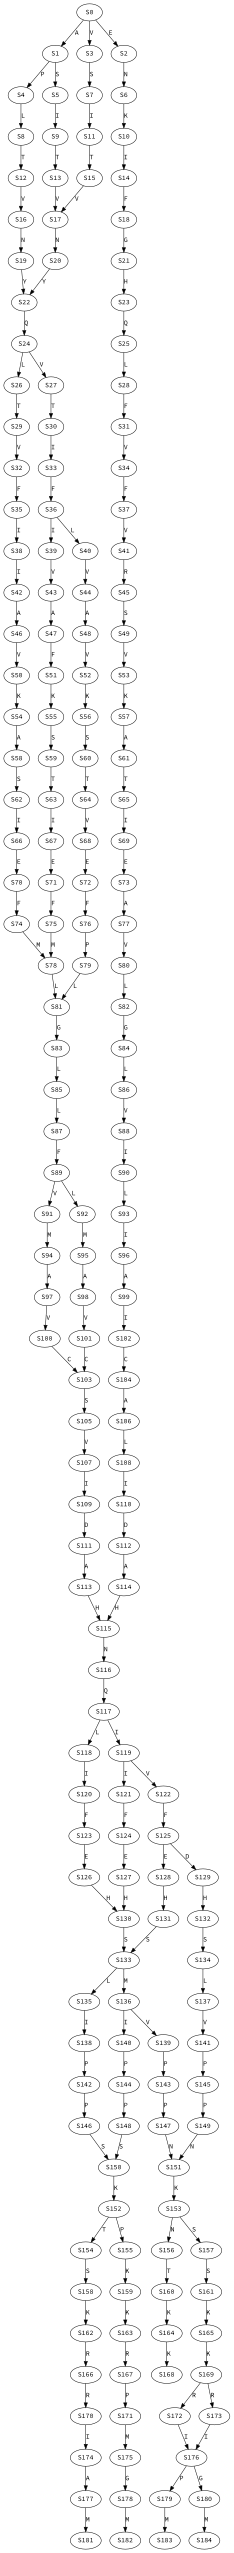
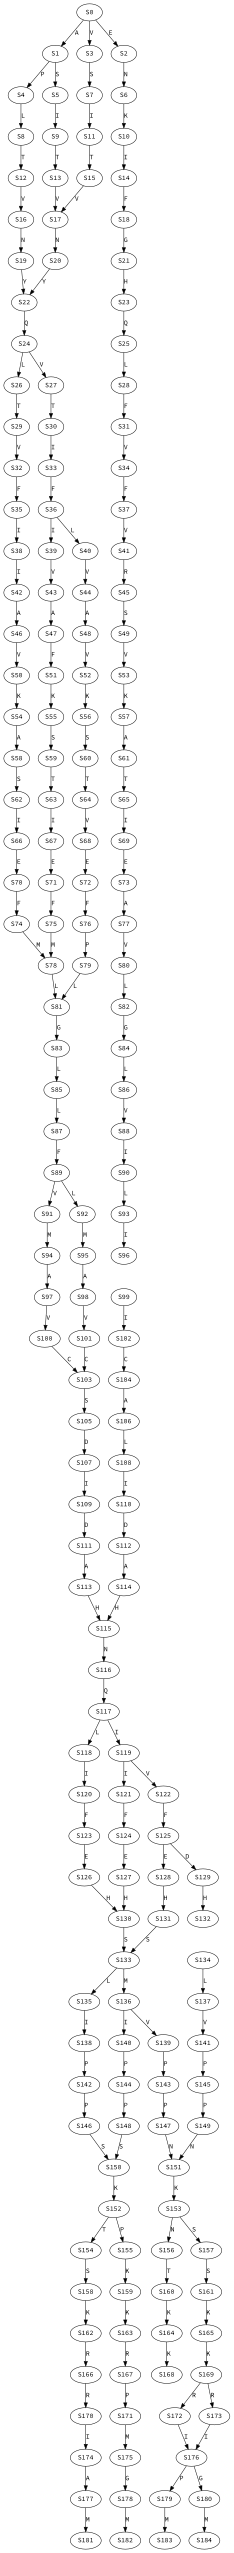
(124, 1274) -> none
(86, 1442) -> (86, 1442)
(203, 1937) -> none
